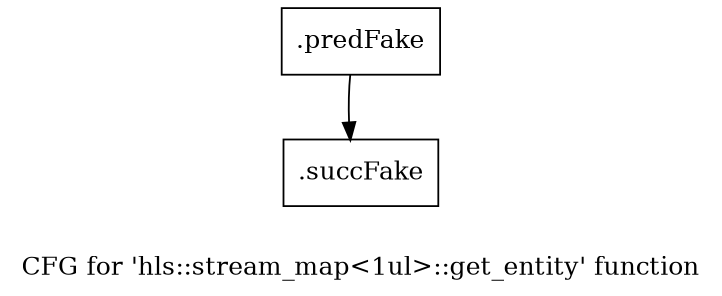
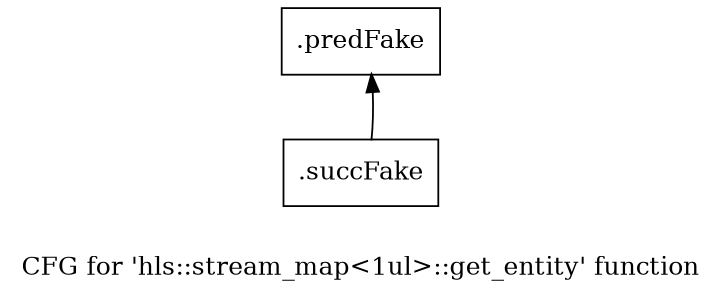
(349, 98) -> (373, 116)
